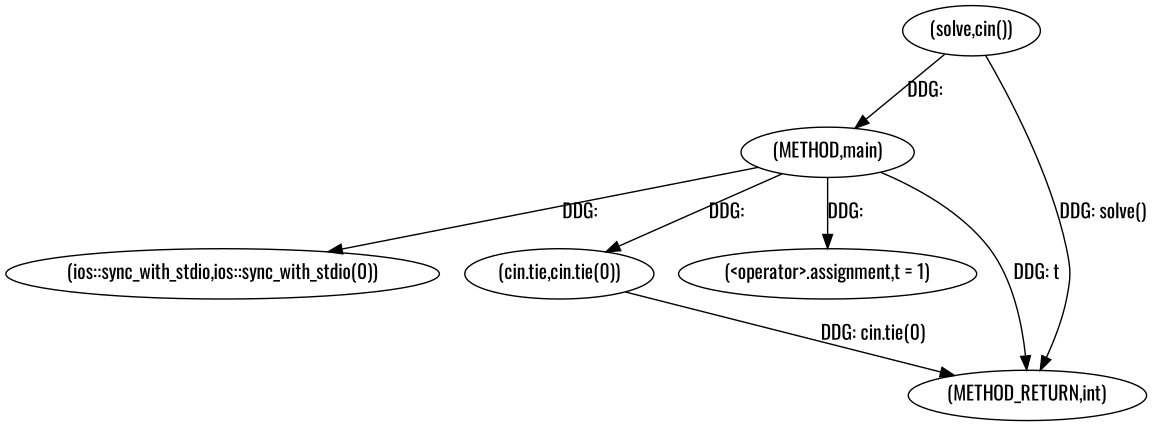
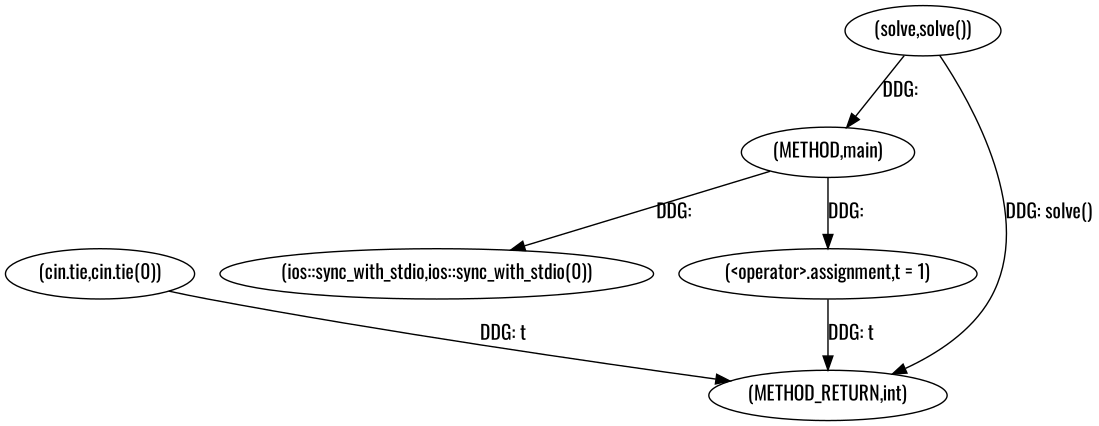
(972, 31) -> (923, 31)
(701, 210) -> none
(983, 241) -> (828, 328)
(874, 335) -> (504, 335)
